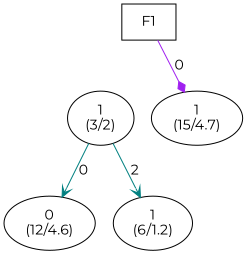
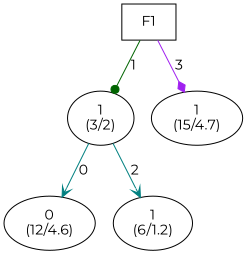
none -> (128, 63)
(179, 66) -> (179, 66)
